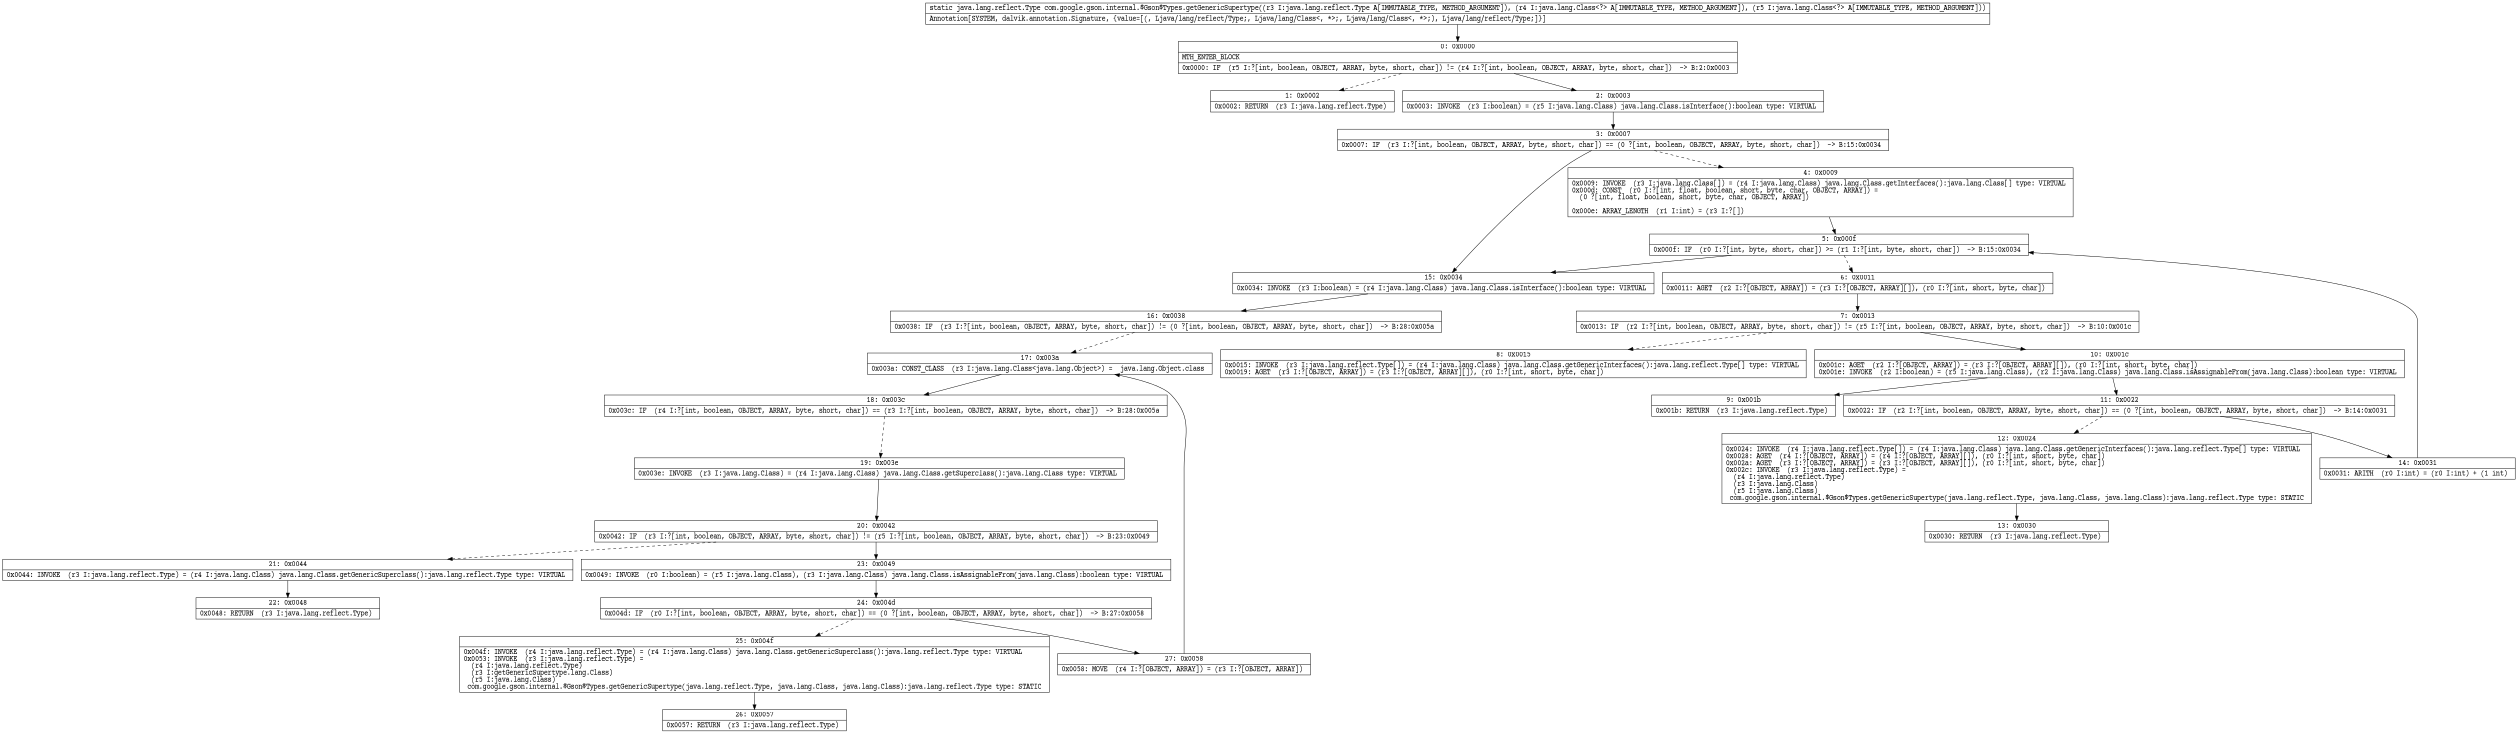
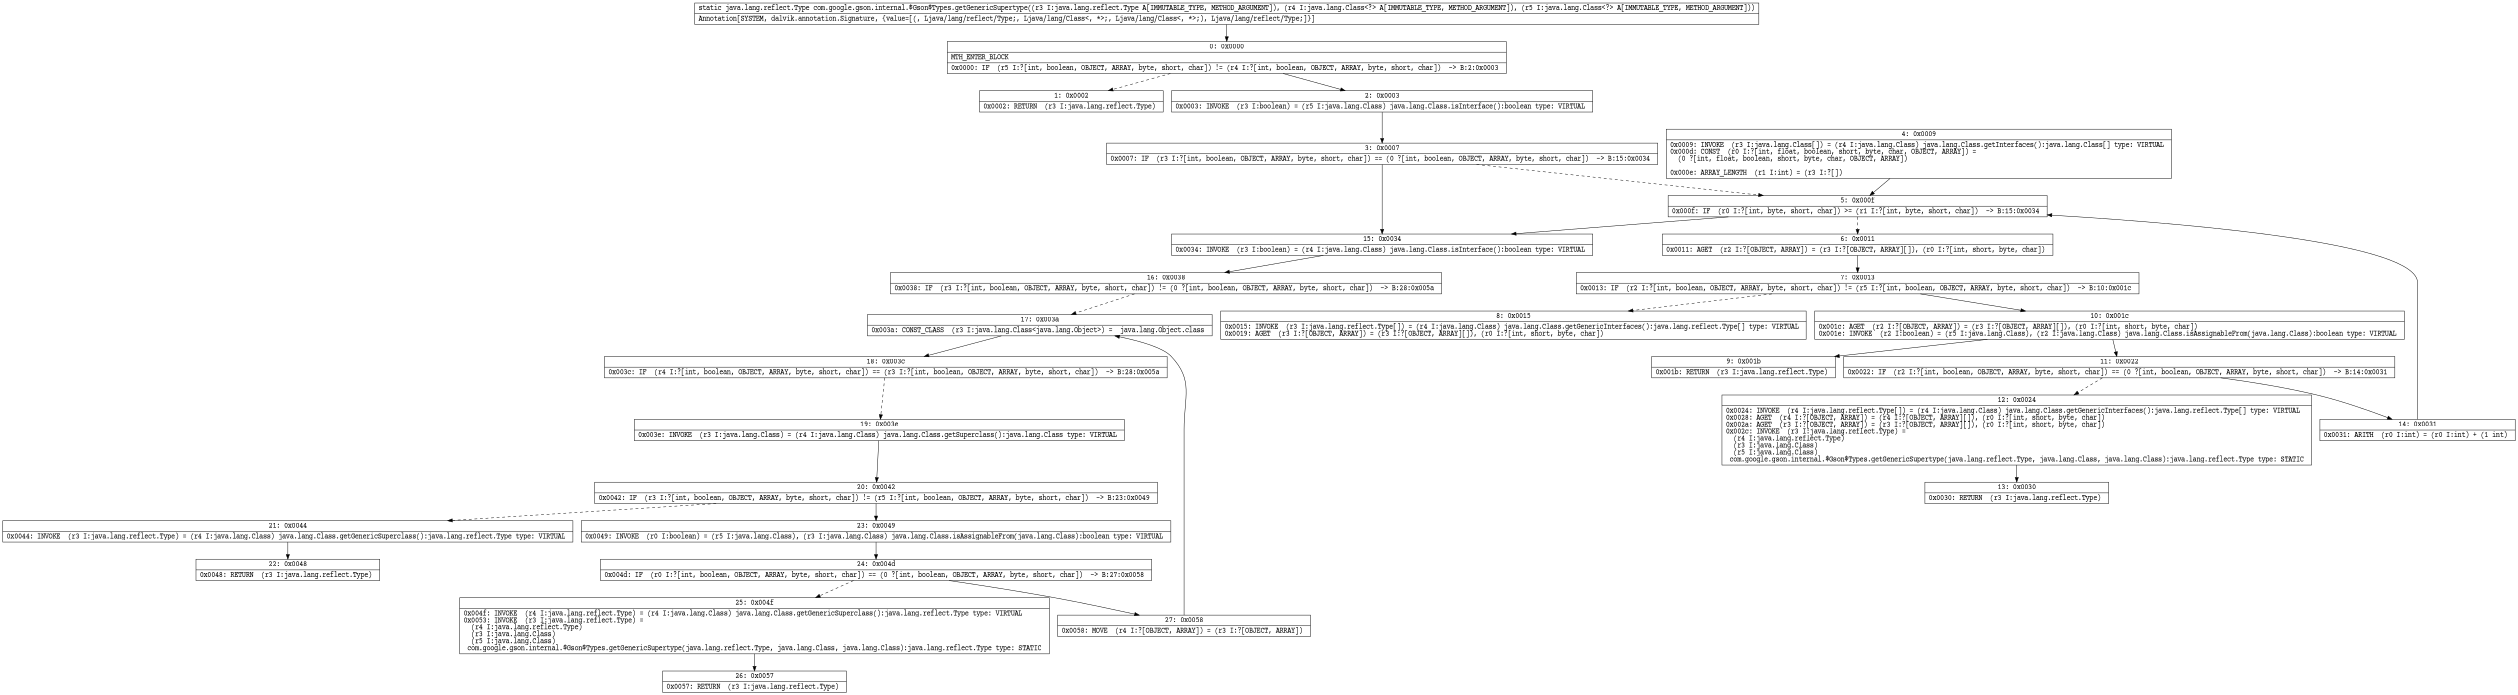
(1686, 159) -> (1618, 180)
(538, 673) -> (510, 634)
